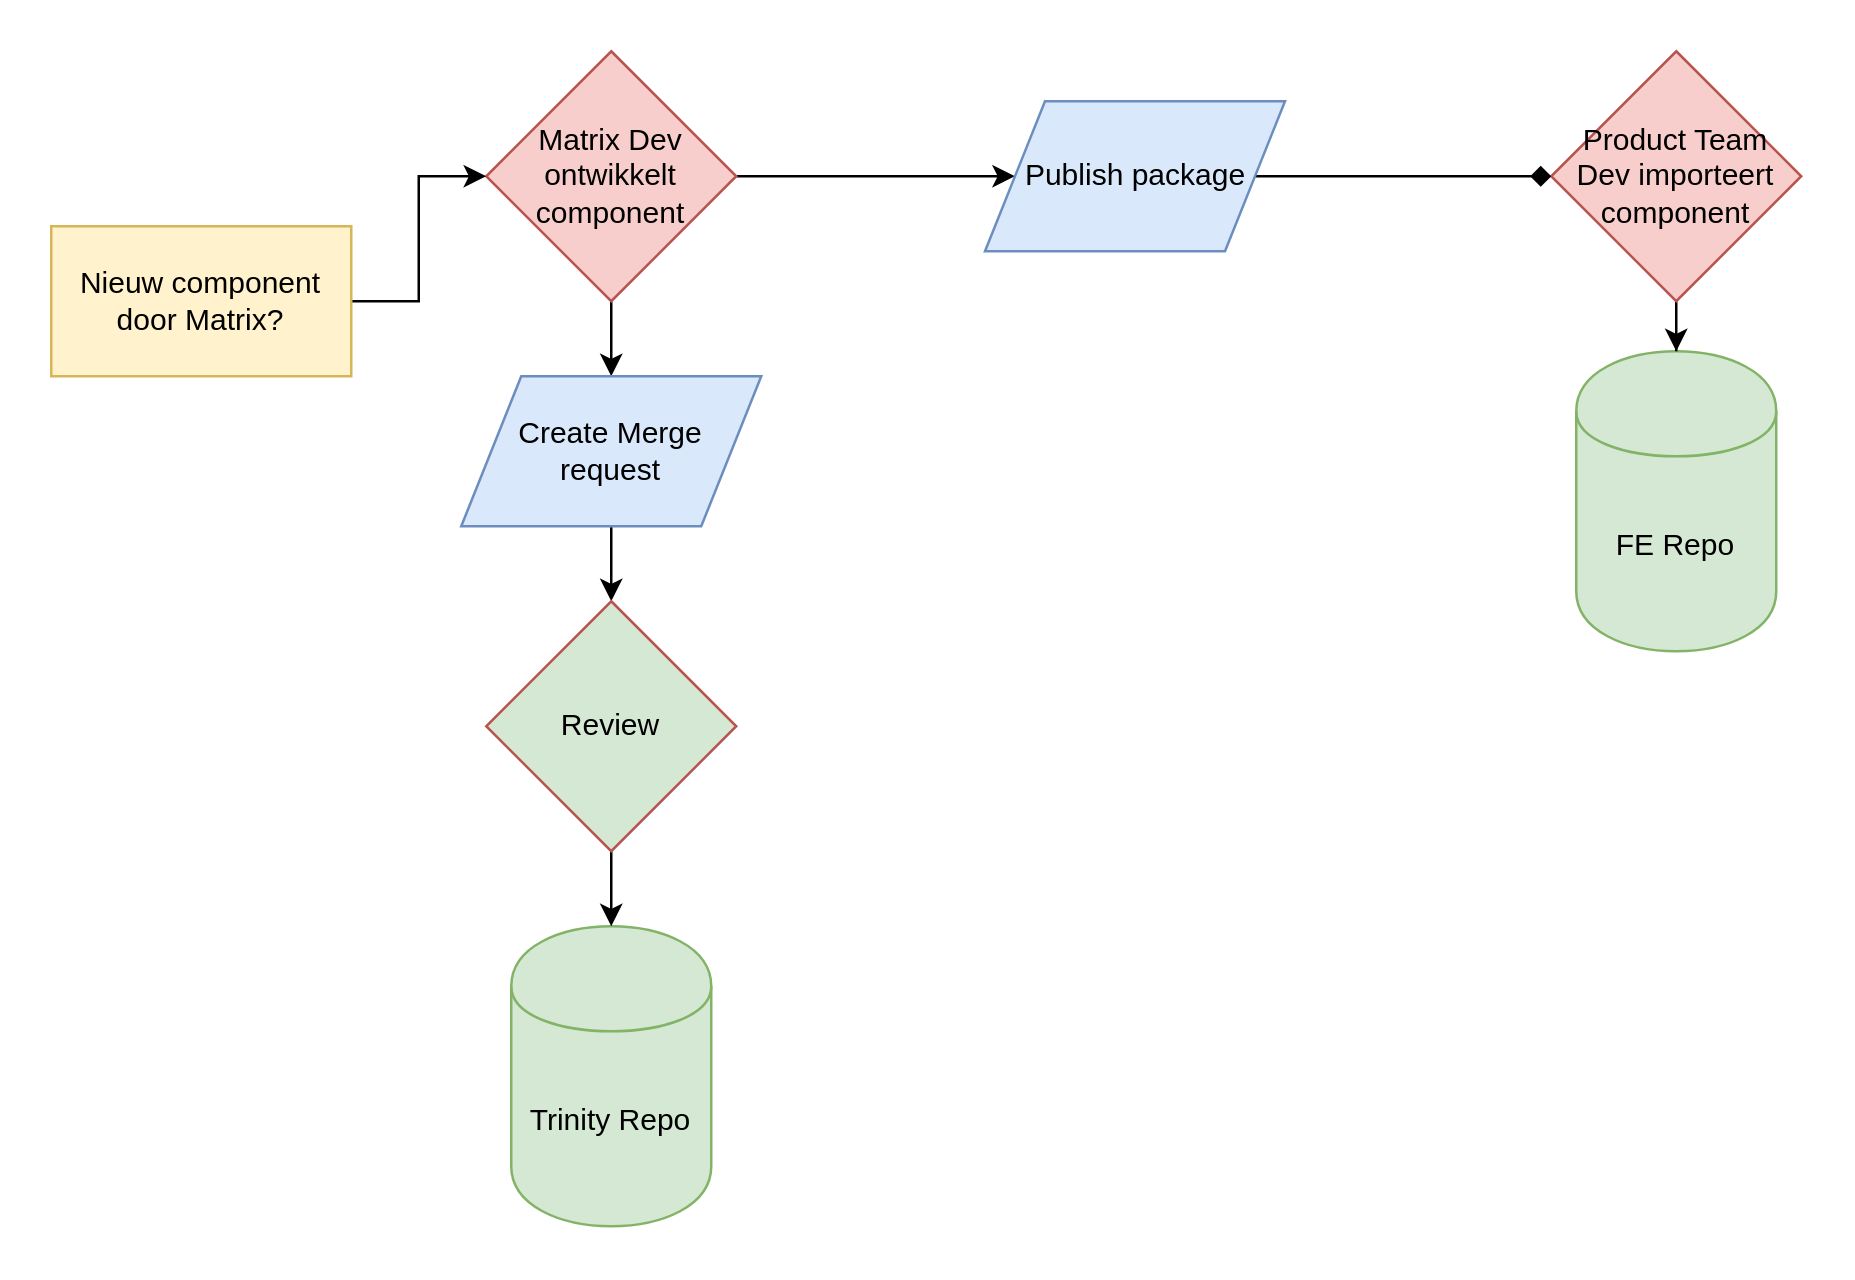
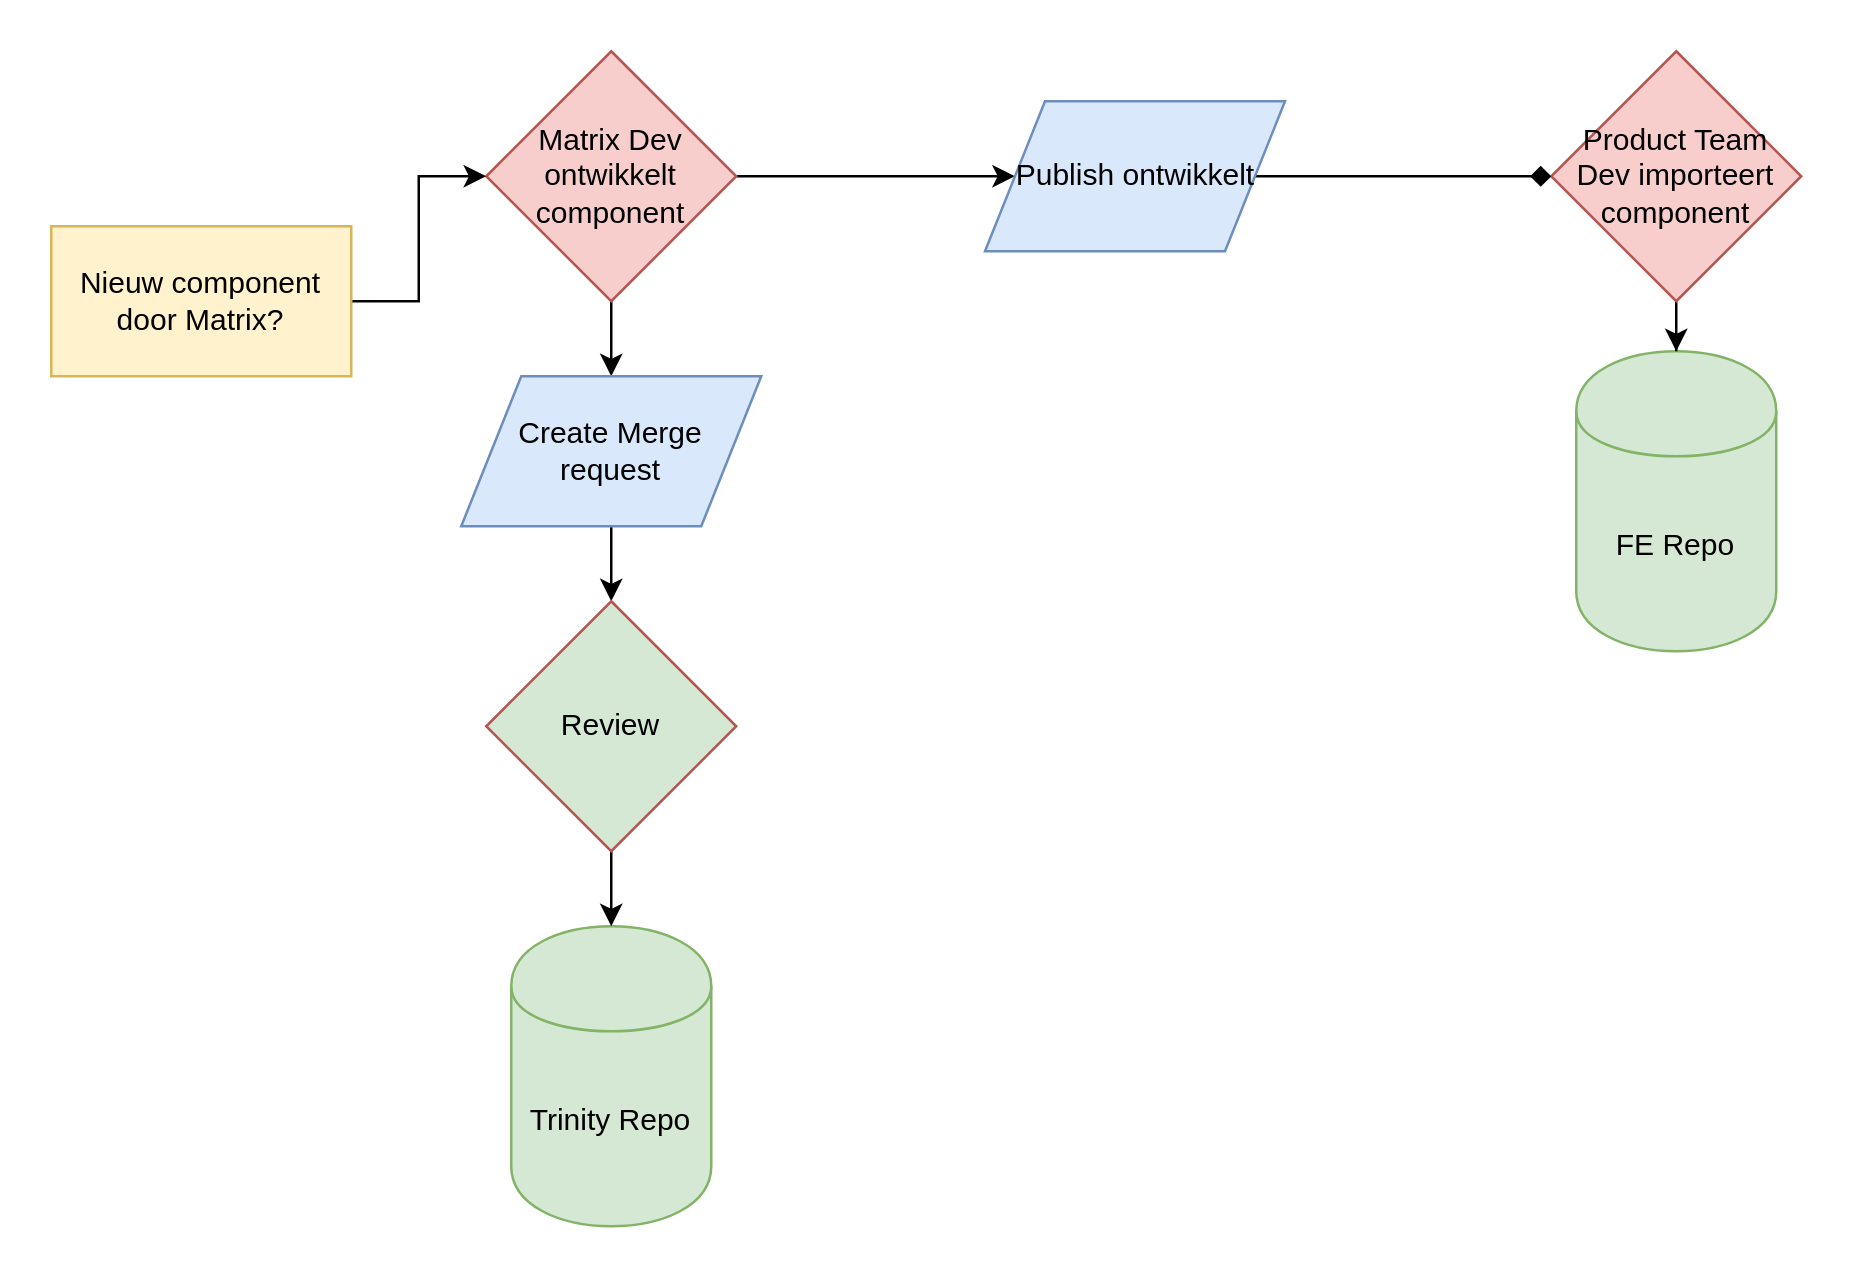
(1136, 176) -> (1136, 176)
